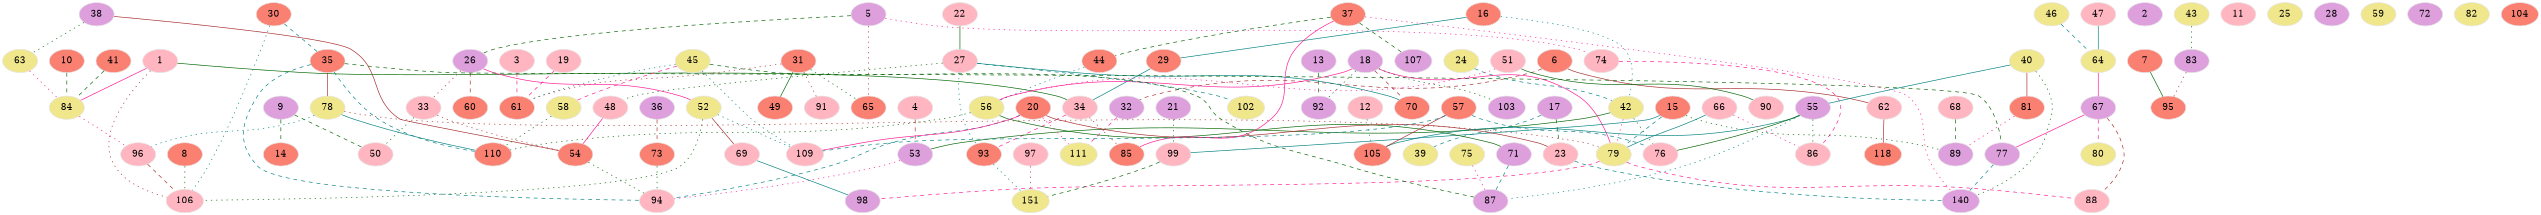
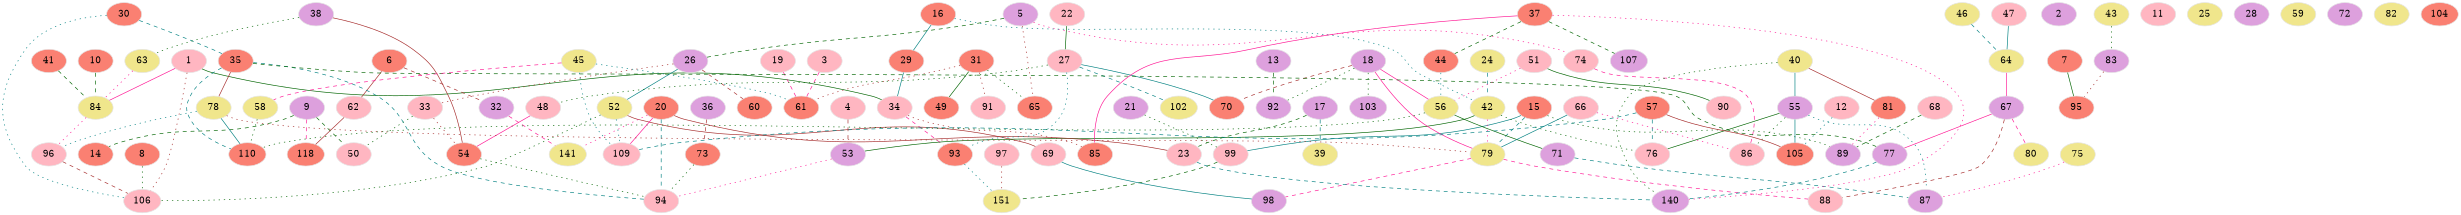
(561, 84) -> (652, 84)
(1200, 98) -> none
none -> (306, 132)
(1079, 154) -> (568, 154)
